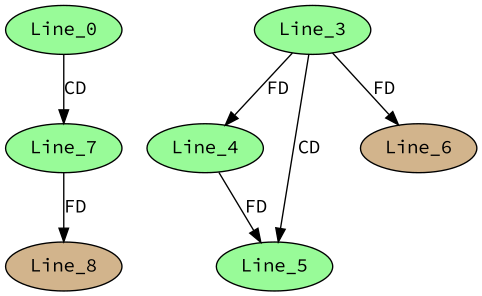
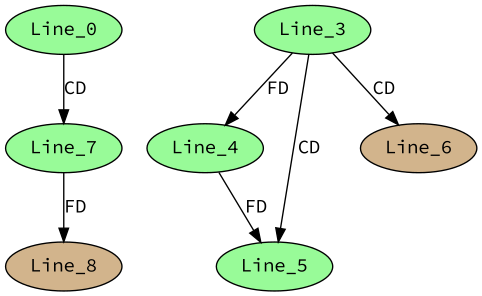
(384, 89) -> (384, 89)
